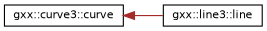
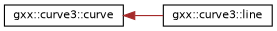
(213, 16) -> (218, 16)
